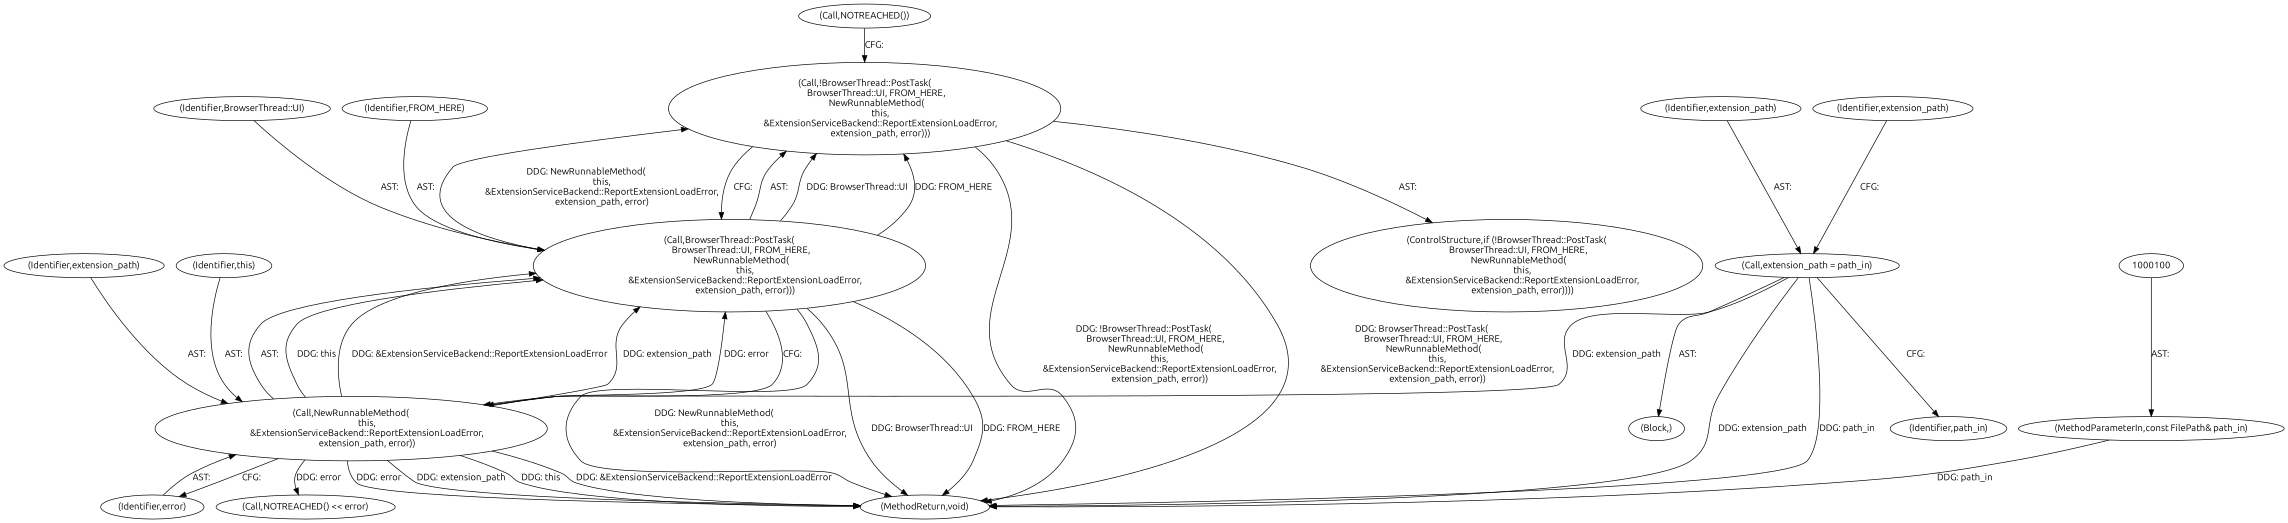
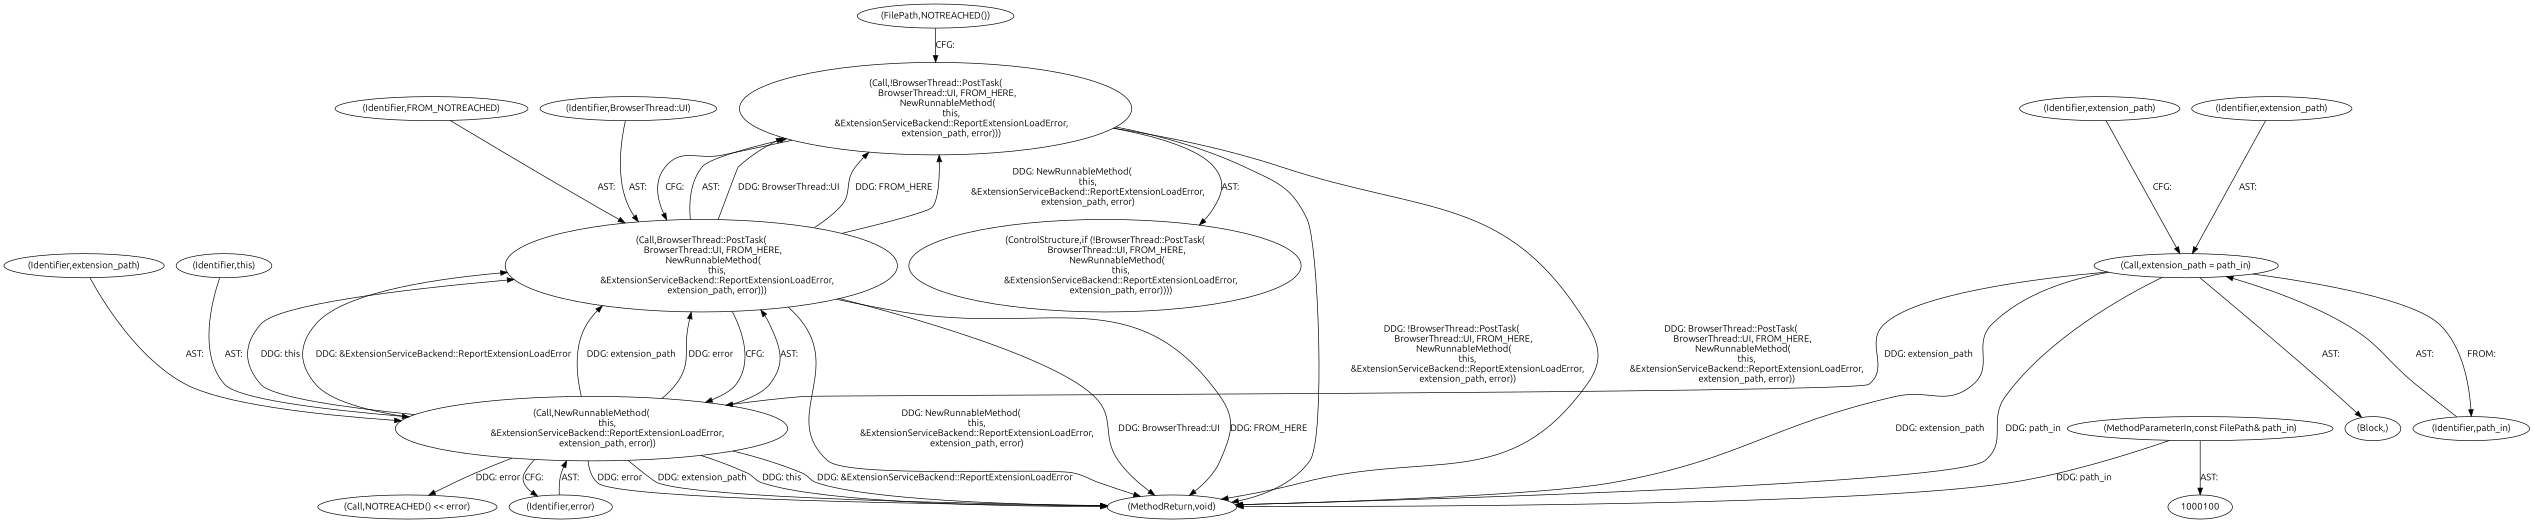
(865, 16) -> (936, 16)
(415, 109) -> (432, 109)
none -> (2355, 330)
(2151, 344) -> (2200, 464)
(1917, 354) -> (2483, 354)
